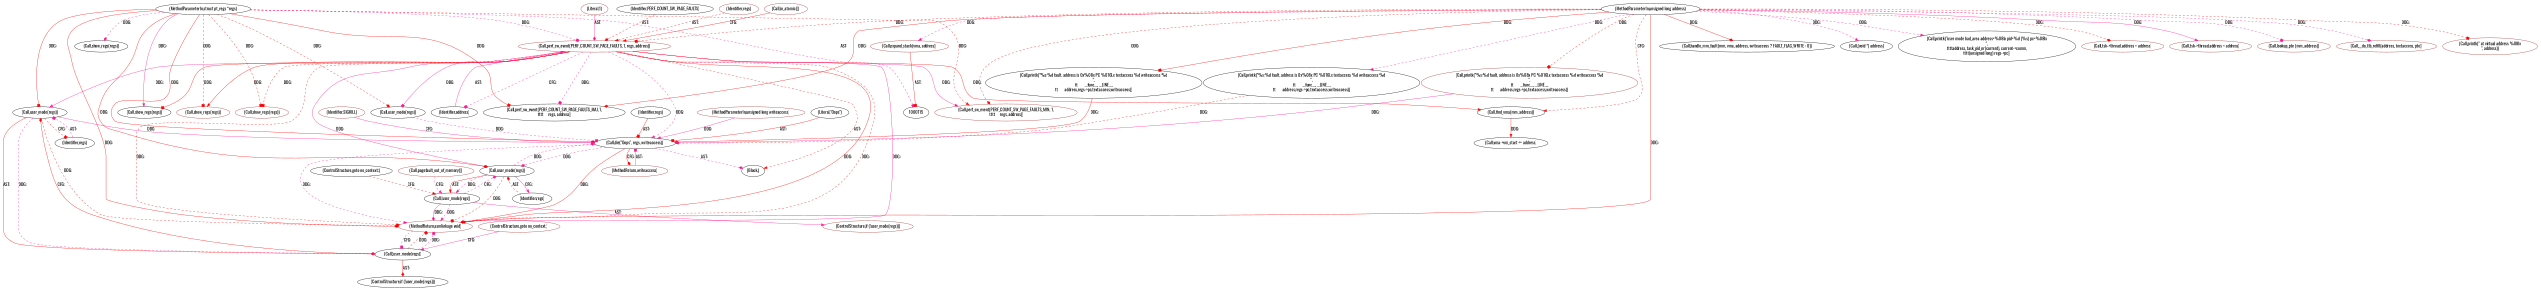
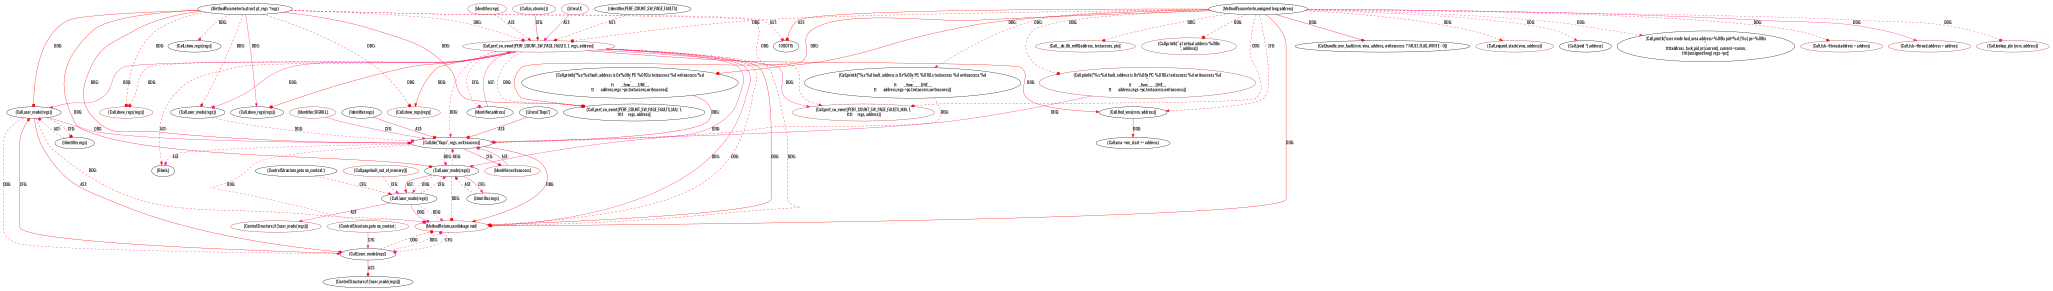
(1259, 13) -> (1403, 19)
(2085, 15) -> (1167, 25)
(913, 78) -> (993, 10)
(751, 113) -> none
(635, 171) -> (512, 171)
(118, 203) -> none
